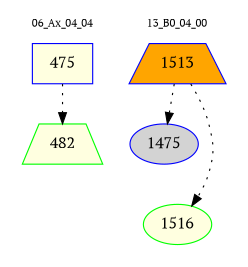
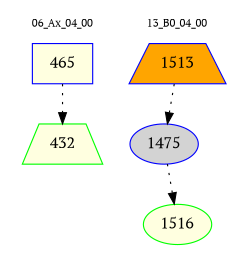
(63, 24) -> (63, 24)
(63, 64) -> (63, 64)
(212, 139) -> (170, 178)
(63, 144) -> (63, 144)
